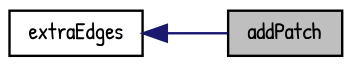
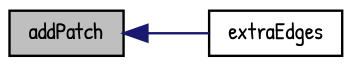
(197, 33) -> (178, 33)
